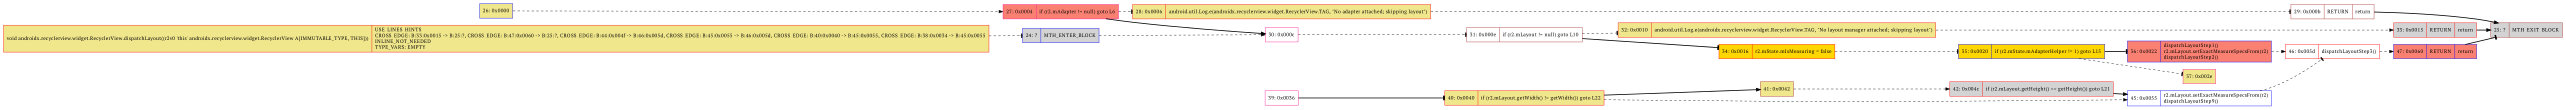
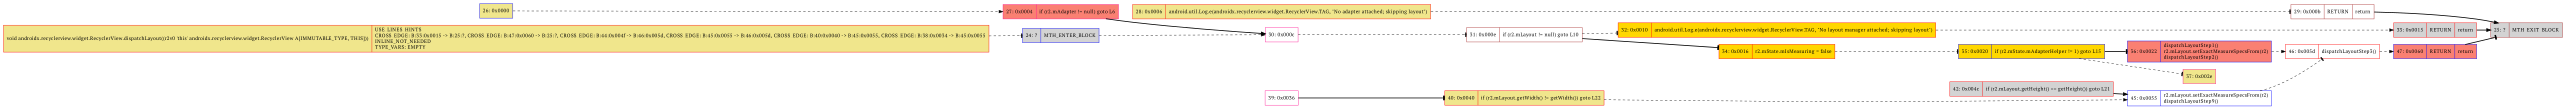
(1125, 12) -> none
(1777, 30) -> (1777, 30)
(1777, 89) -> none
